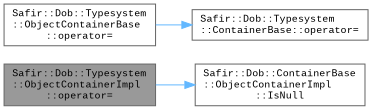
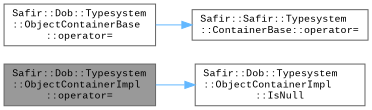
(280, 25) -> (280, 25)
(280, 85) -> (280, 85)
